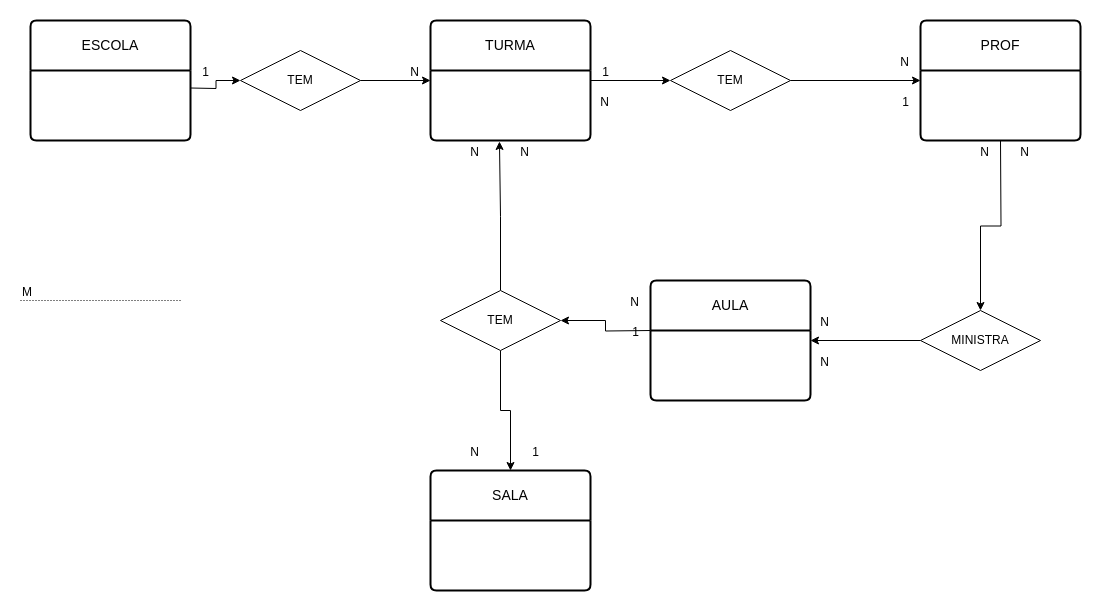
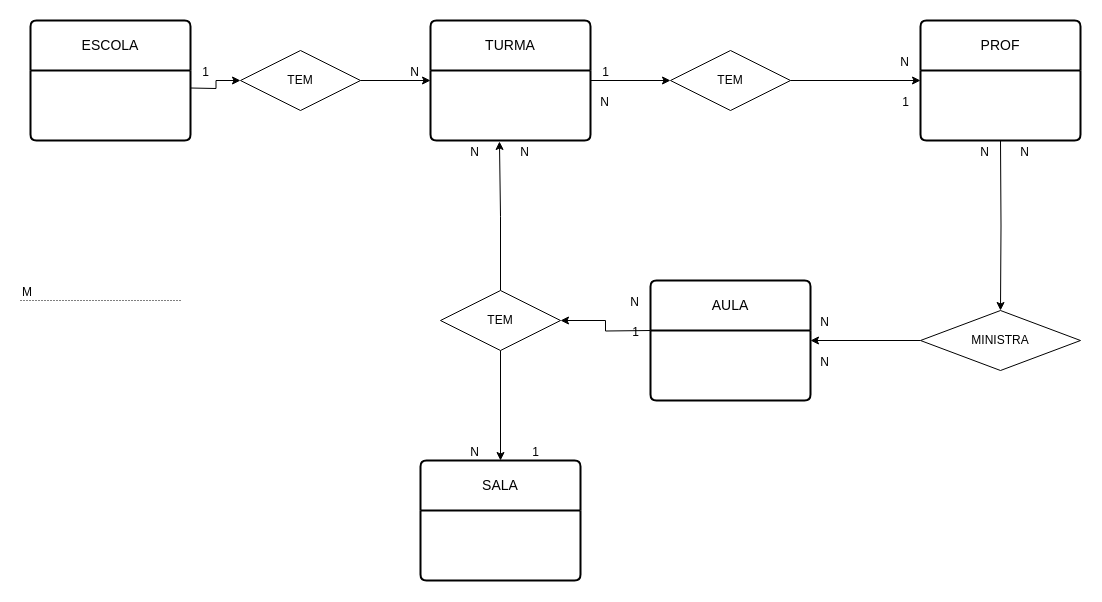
(981, 341) -> (1001, 341)
(511, 531) -> (501, 521)
